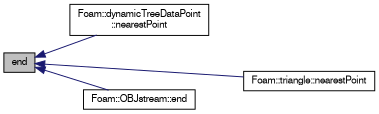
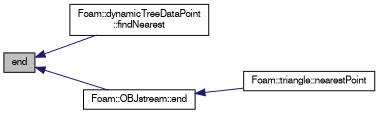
(139, 20) -> (139, 20)
(144, 71) -> (224, 90)
